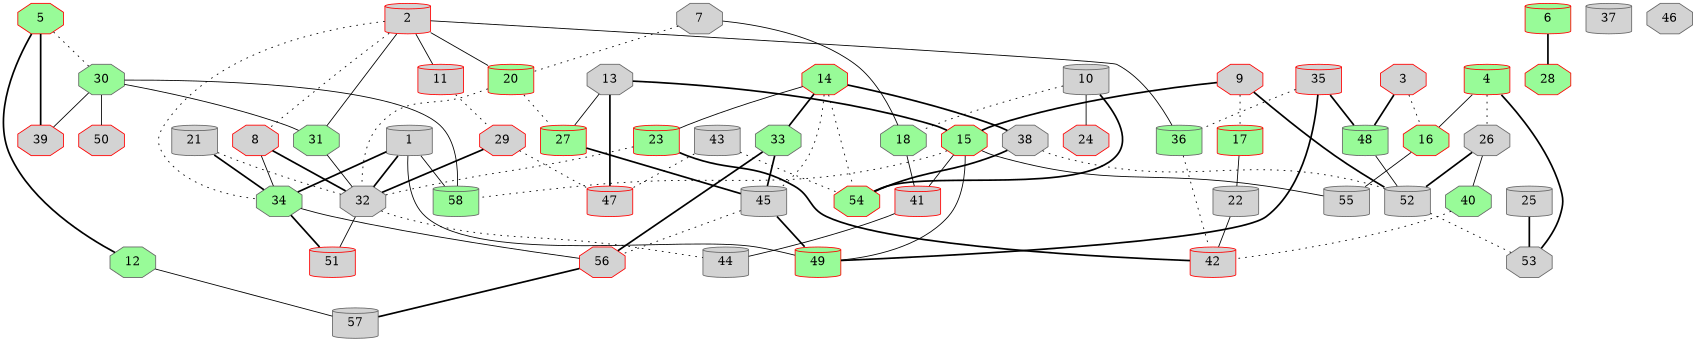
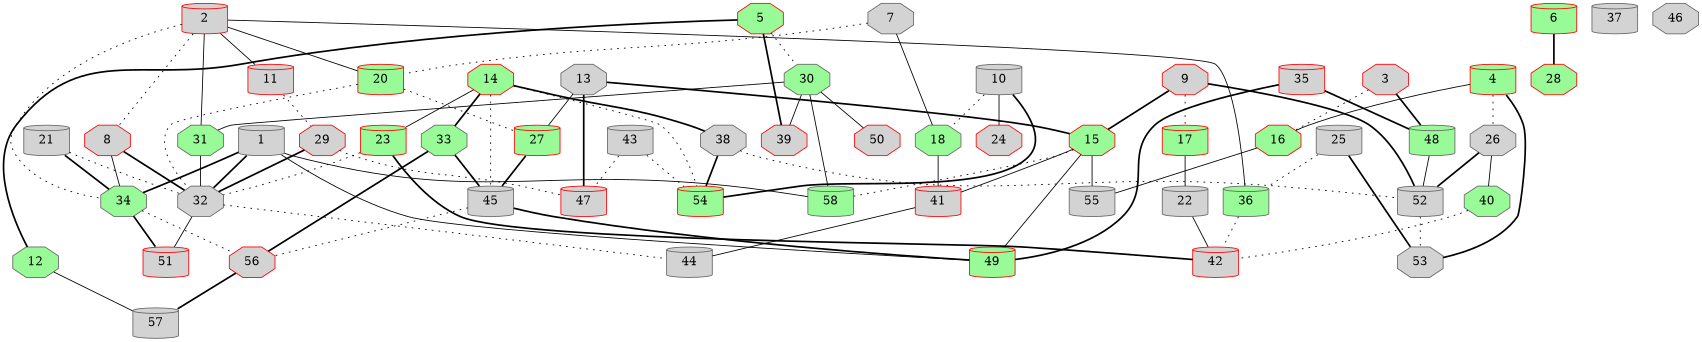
(1249, 109) -> (1293, 171)
(857, 201) -> (700, 201)
(439, 237) -> (190, 233)
